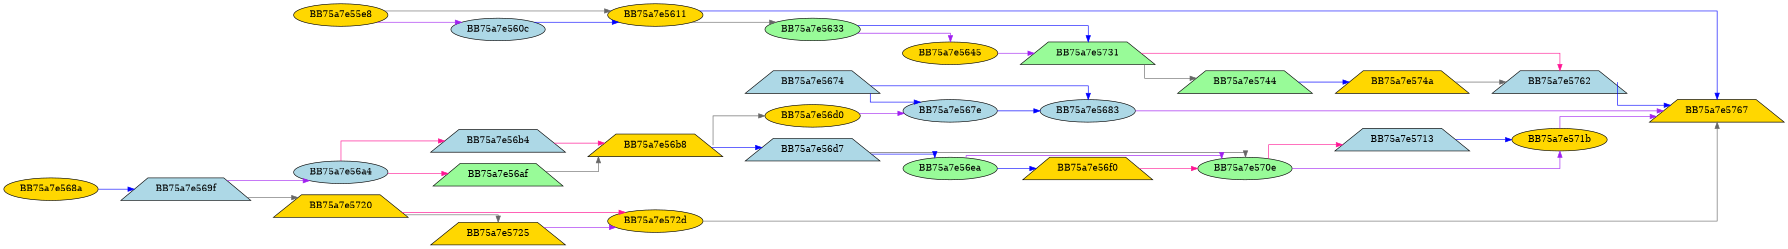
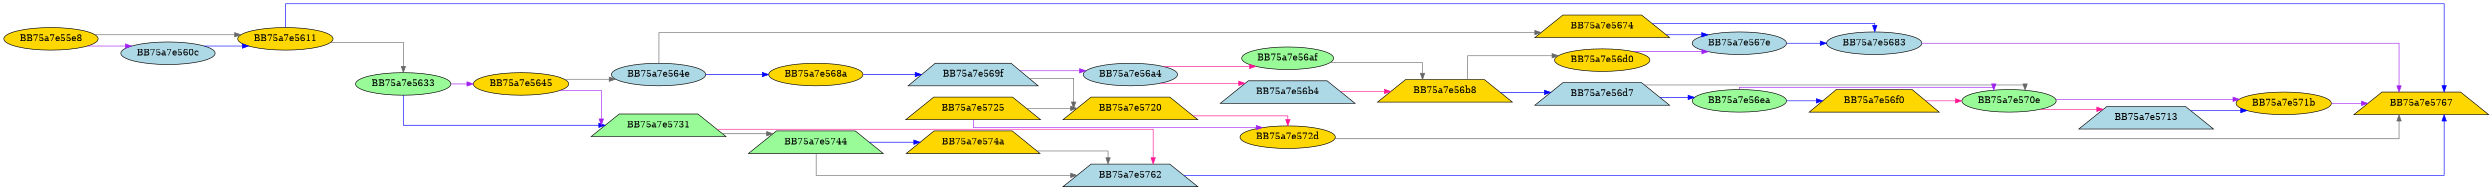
none -> (659, 75)
(813, 82) -> (1602, 26)
(498, 175) -> (1288, 58)
none -> (933, 175)
(452, 215) -> (1049, 108)
